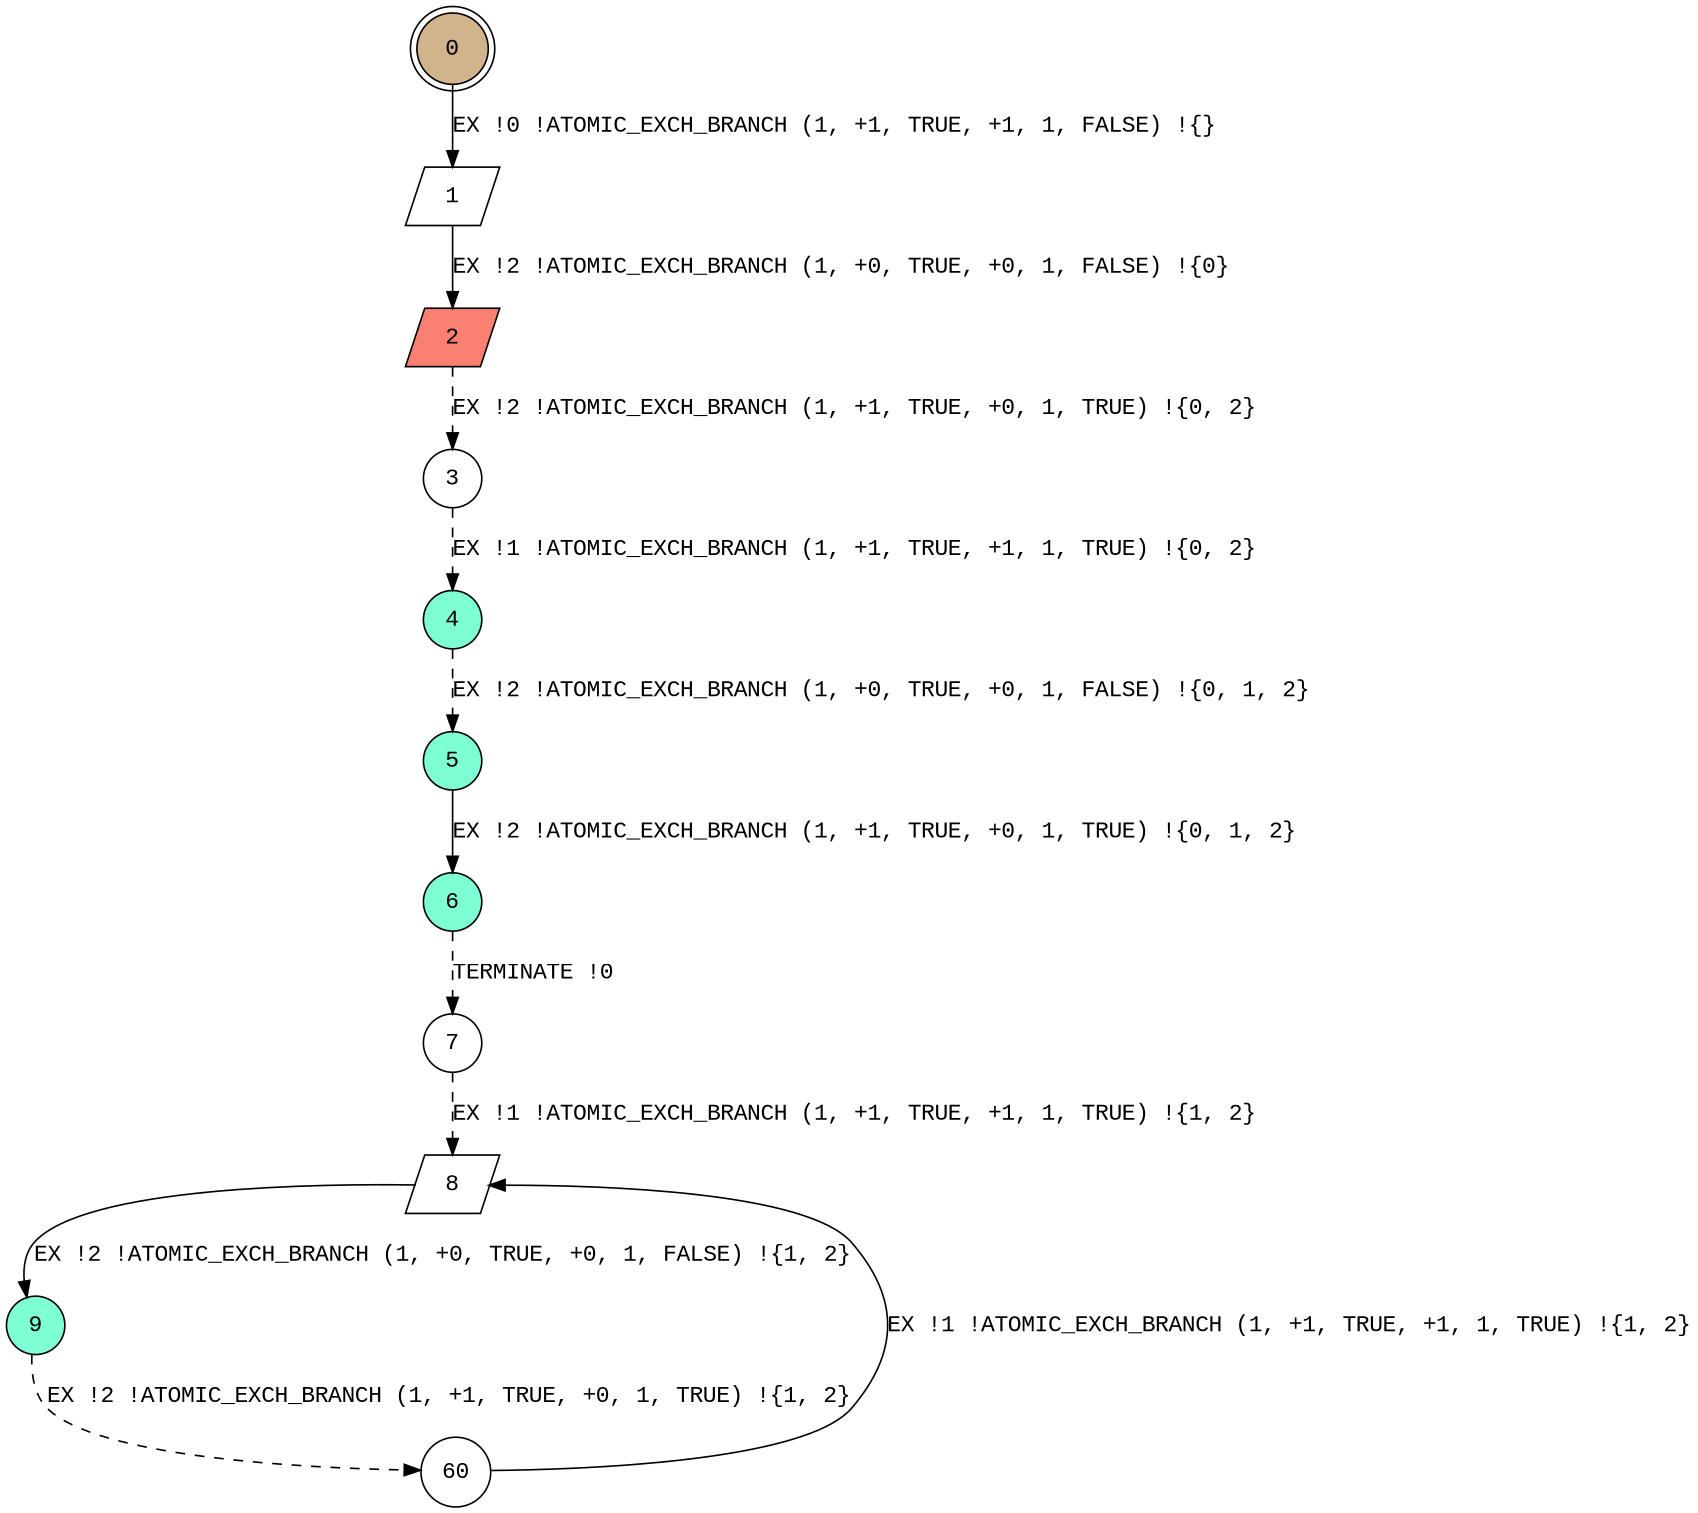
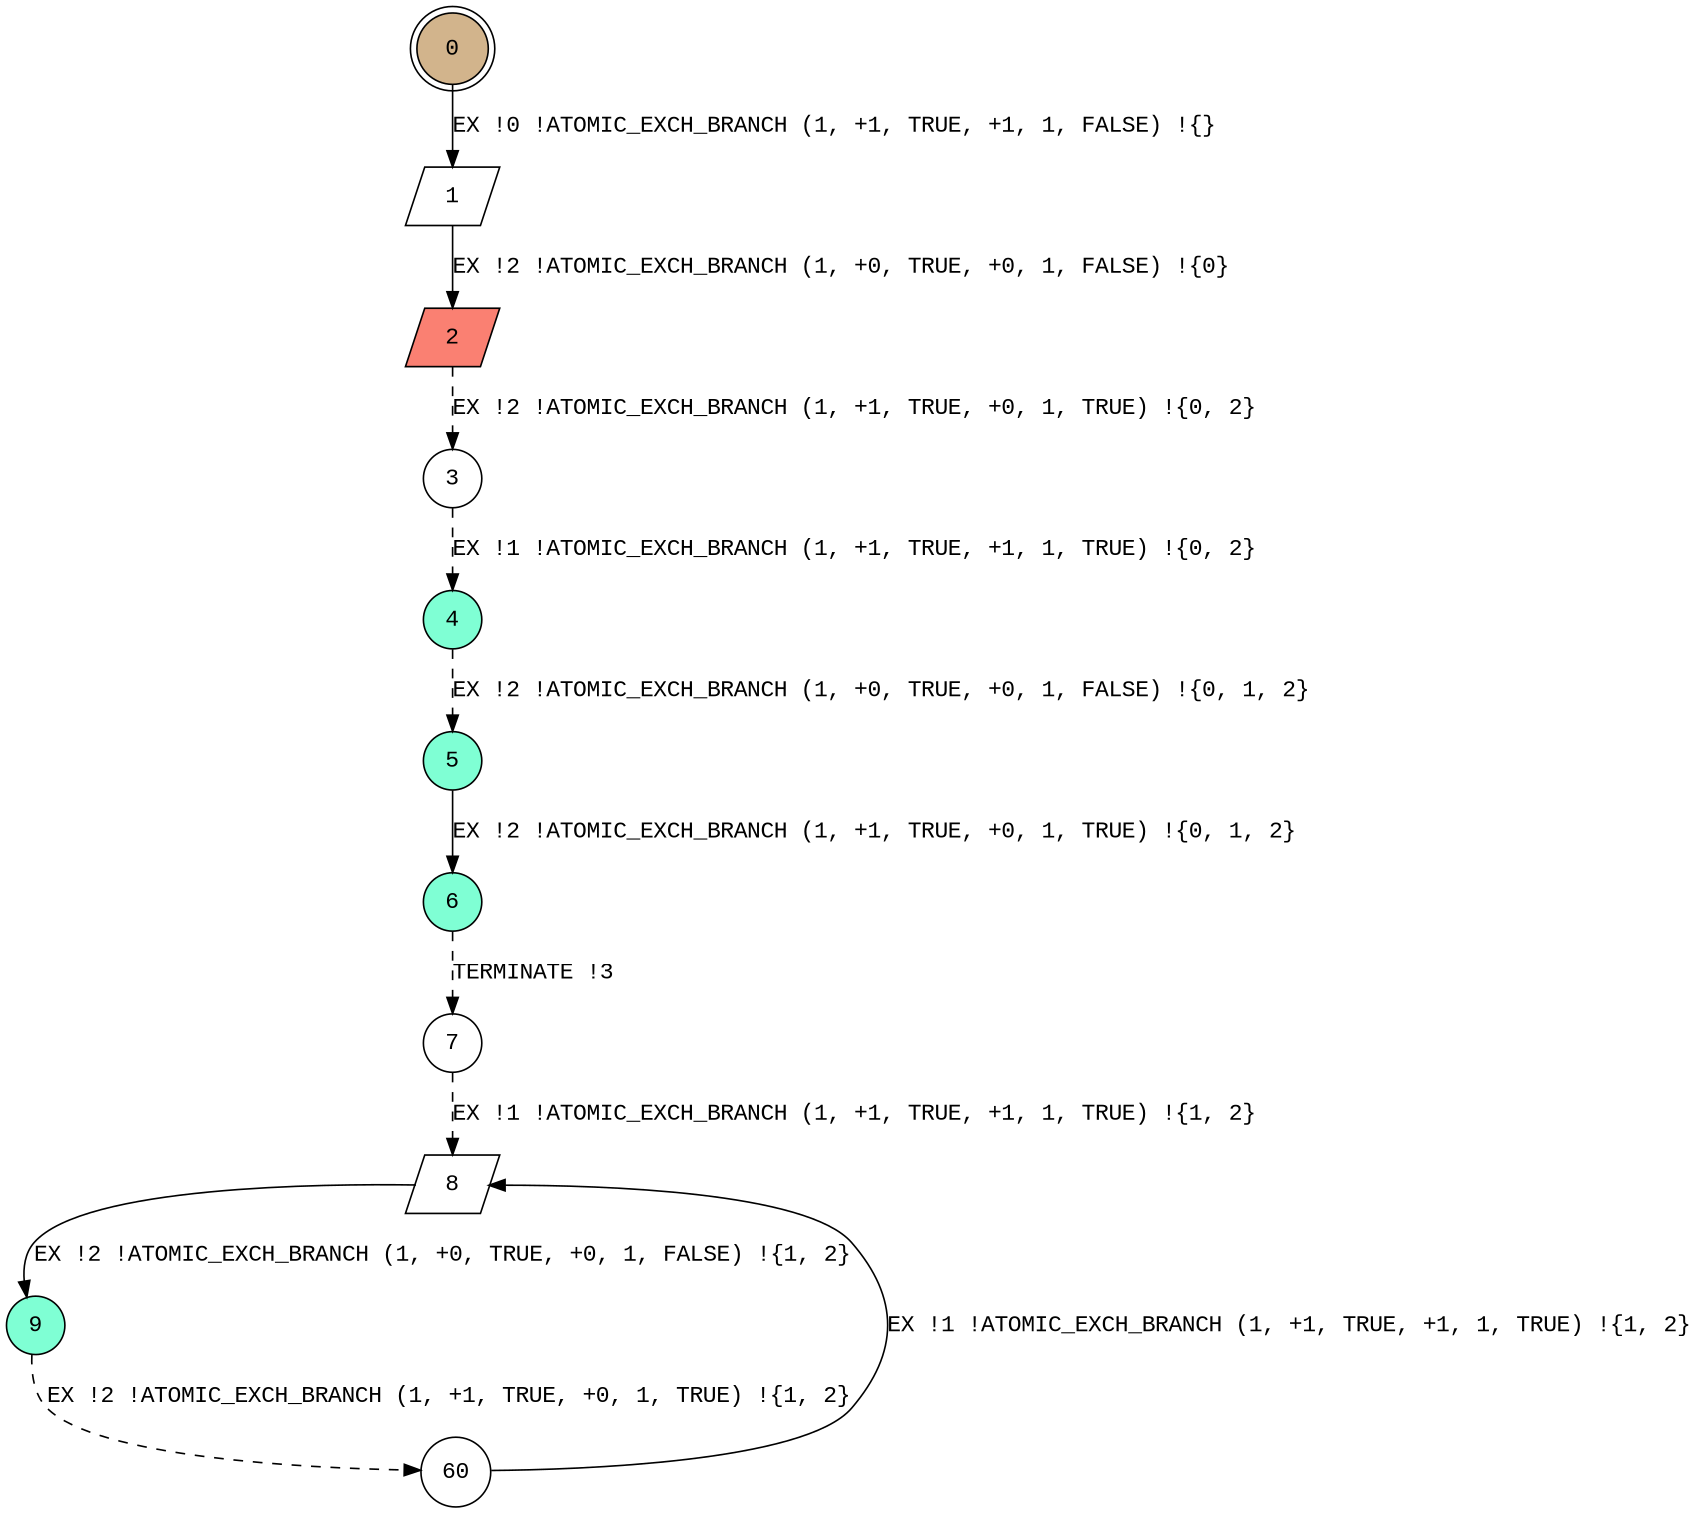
(534, 973) -> (534, 973)
